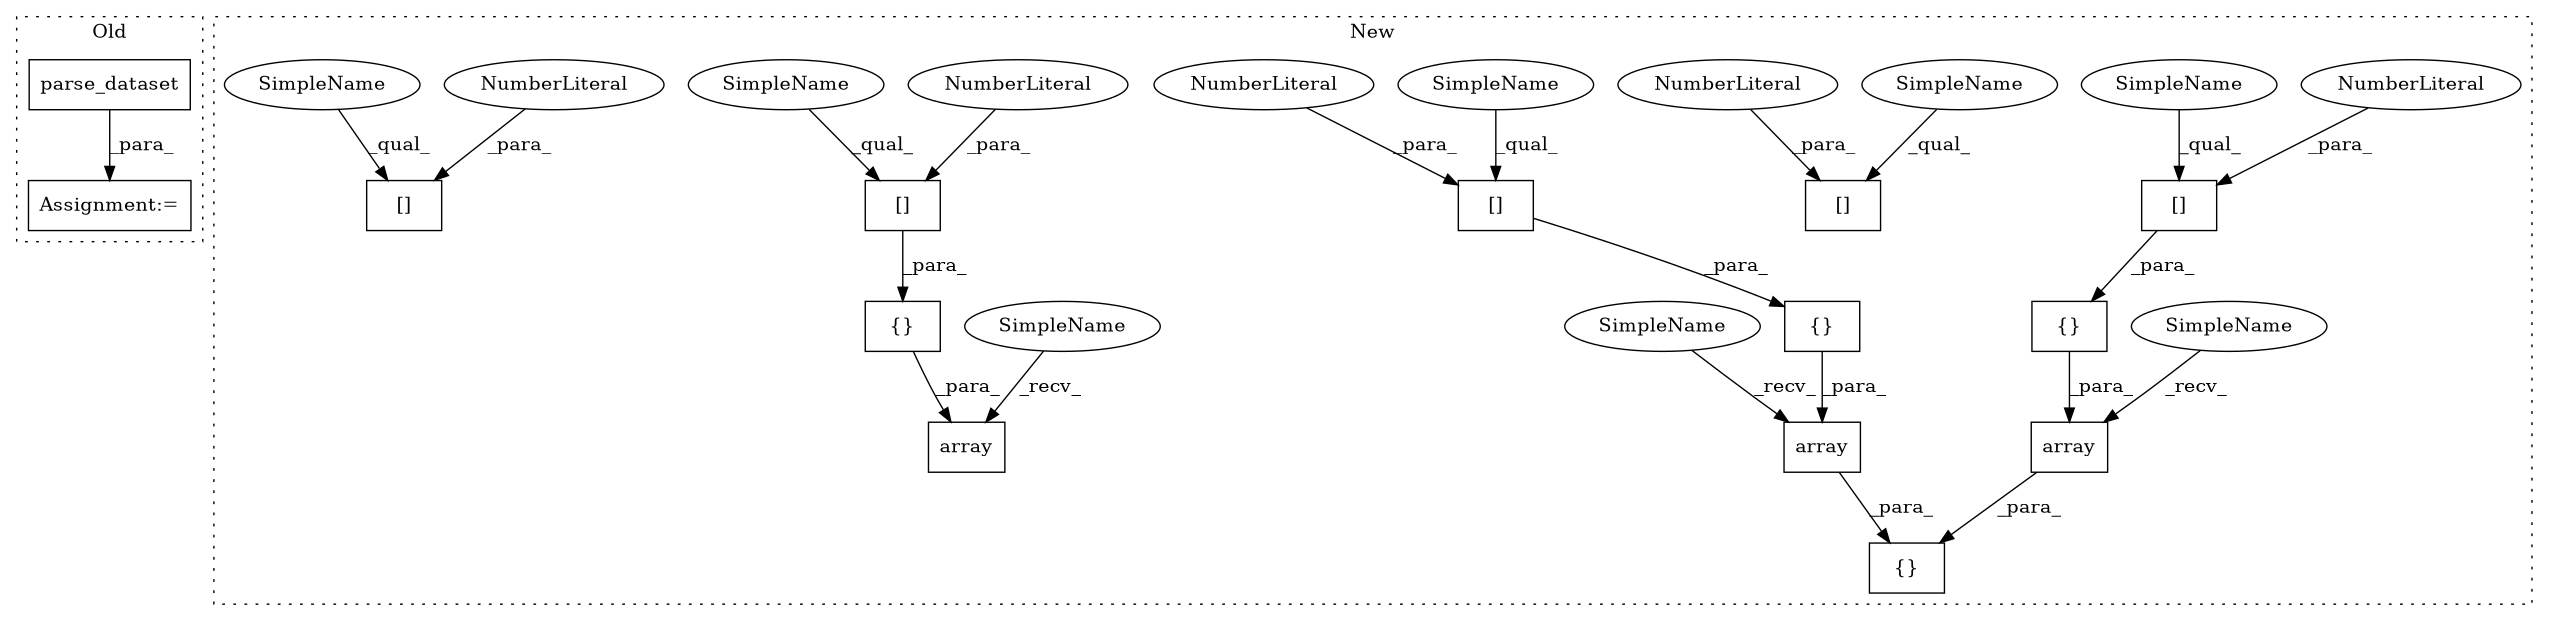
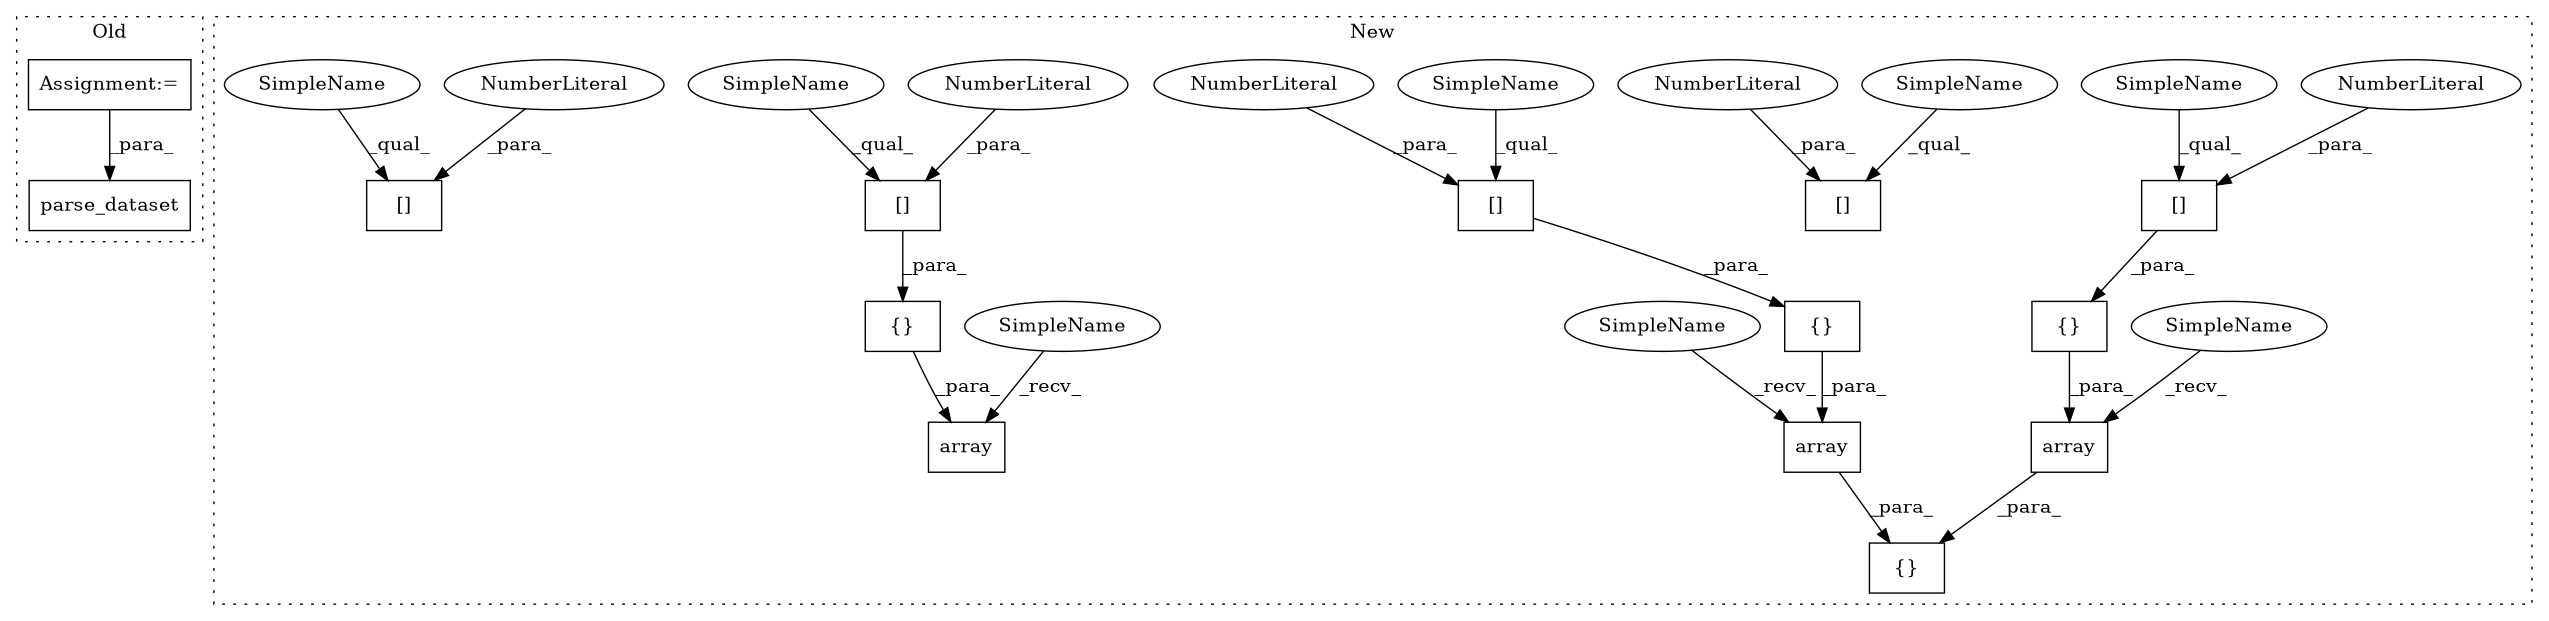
(110, 138) -> (110, 138)
